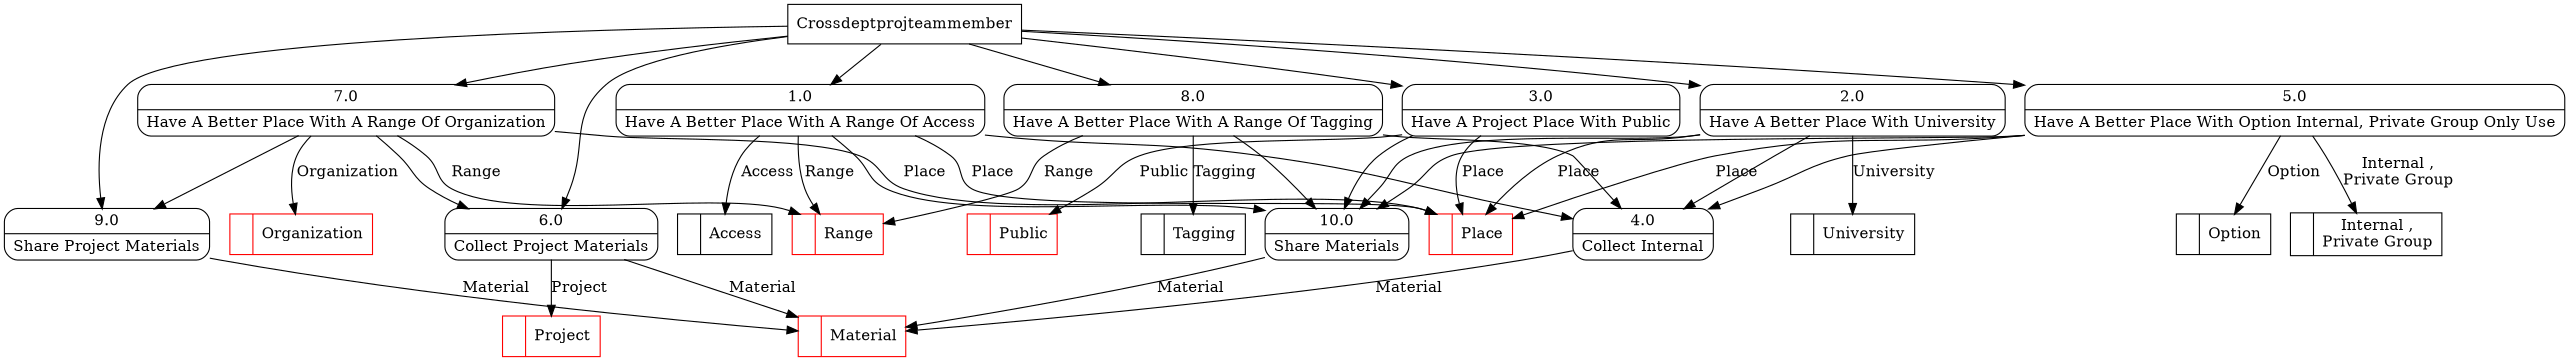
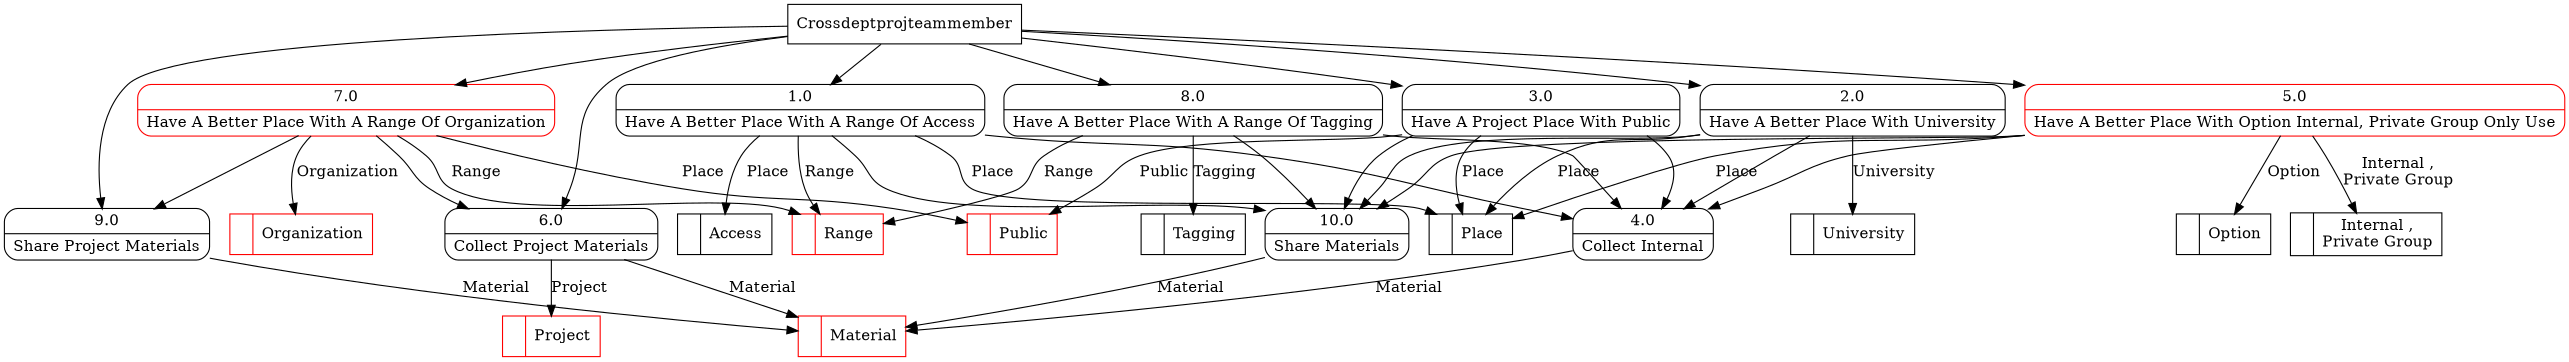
(346, 110) -> (346, 110)
(2295, 110) -> (2295, 110)
none -> (1670, 159)
(880, 171) -> (694, 191)
(768, 172) -> (768, 172)
(1471, 234) -> (1471, 234)
